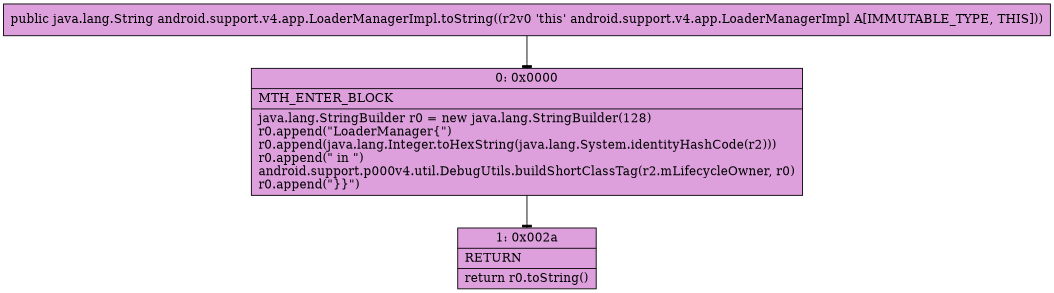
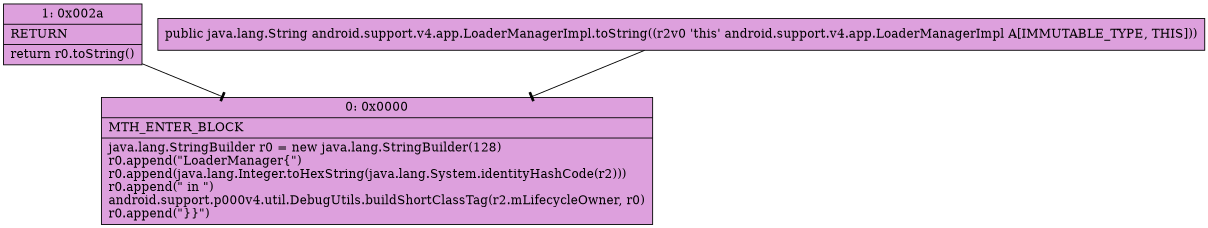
(527, 209) -> (181, 80)
